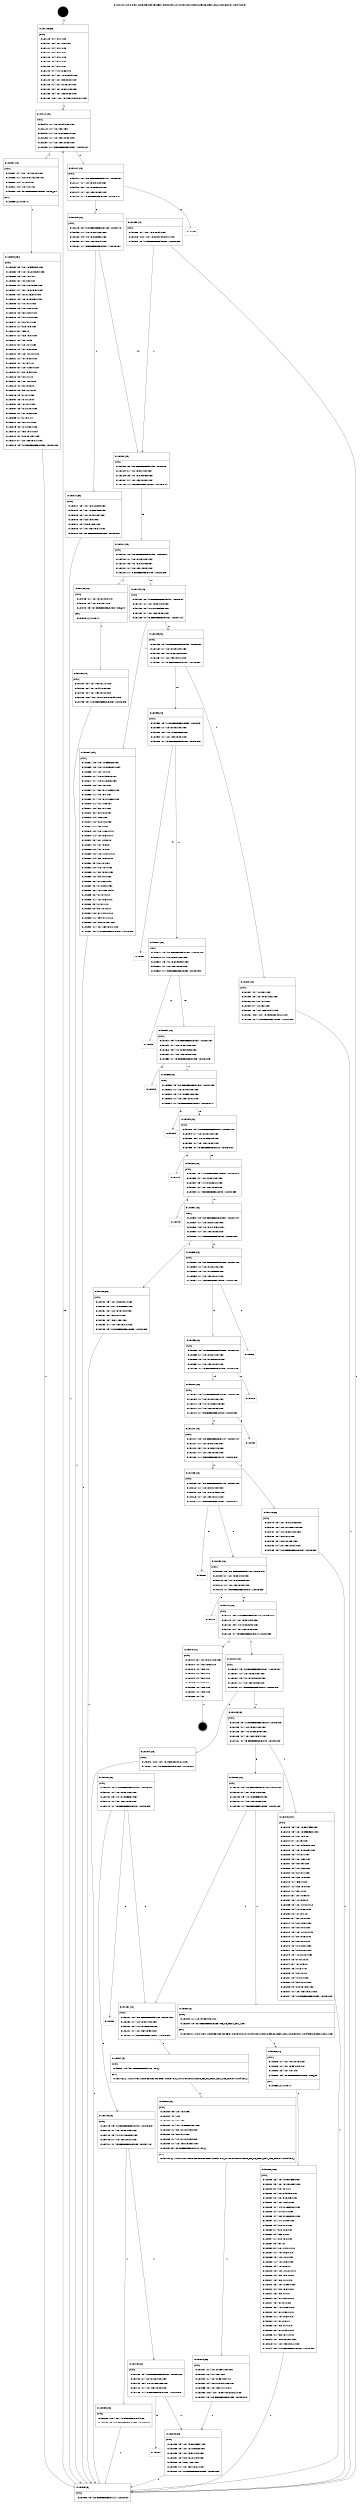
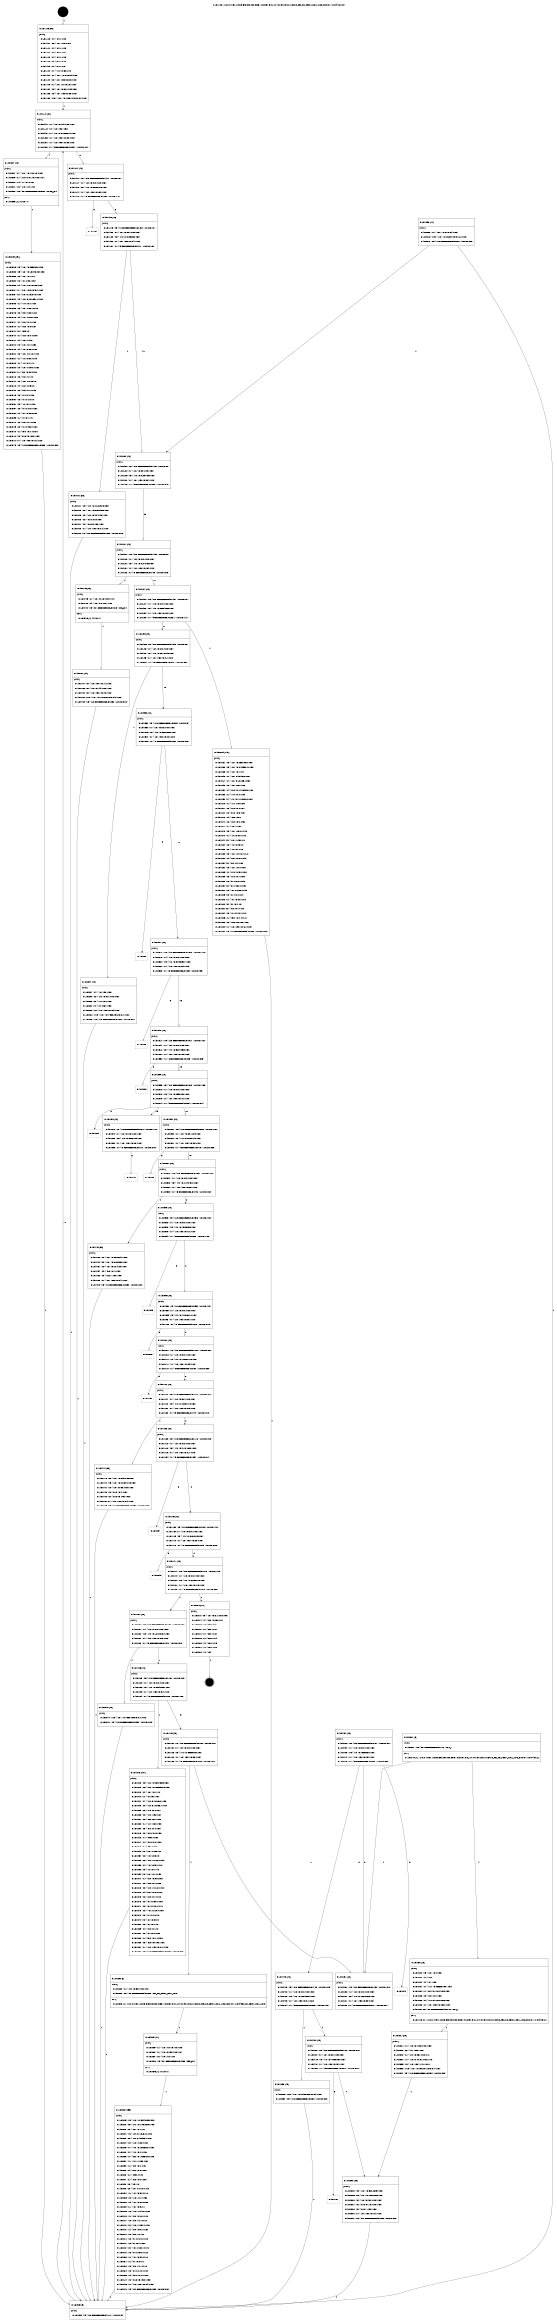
(210, 1155) -> (184, 1111)
(214, 1377) -> (186, 1332)
(164, 2046) -> (374, 1855)
